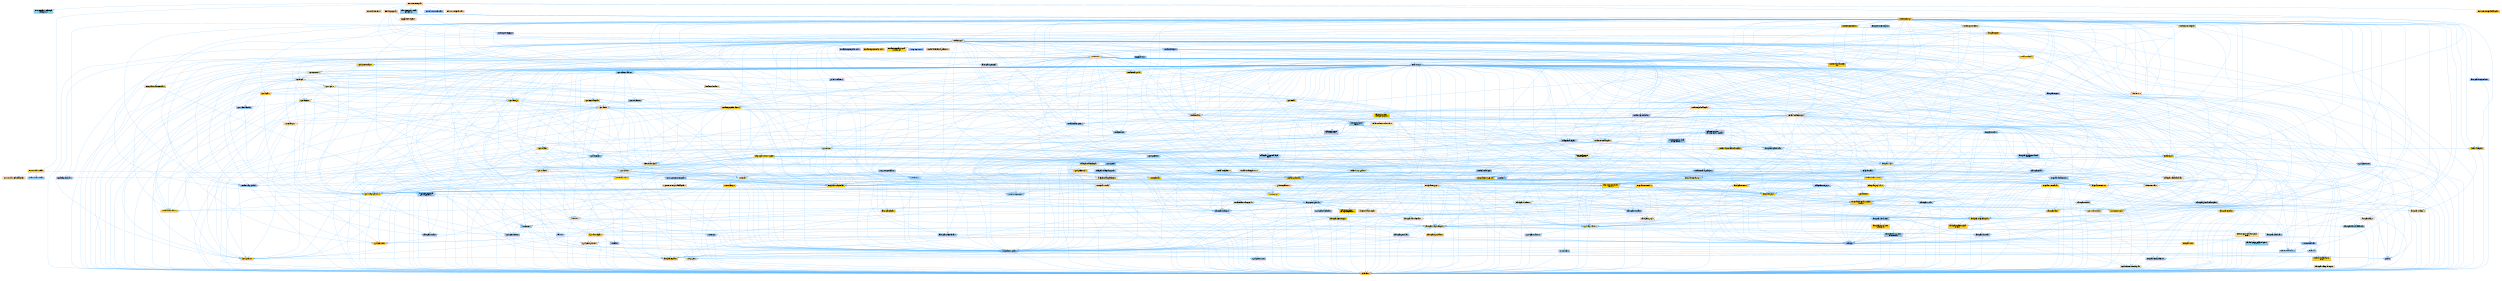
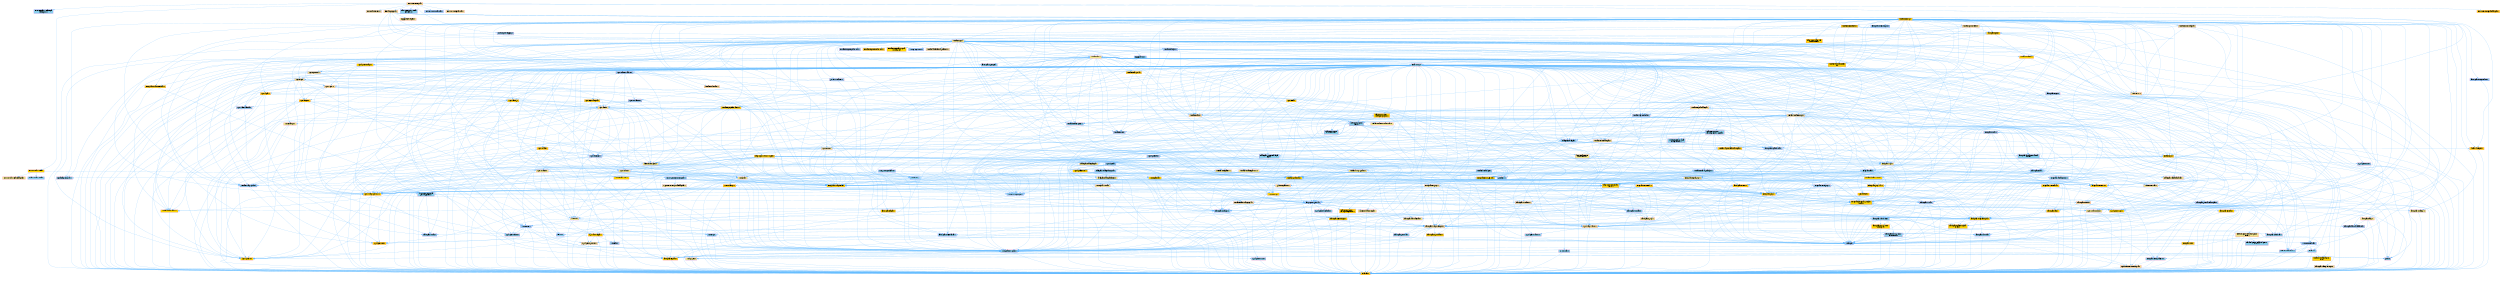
none -> (1814, 41)
(1822, 186) -> (1822, 186)
